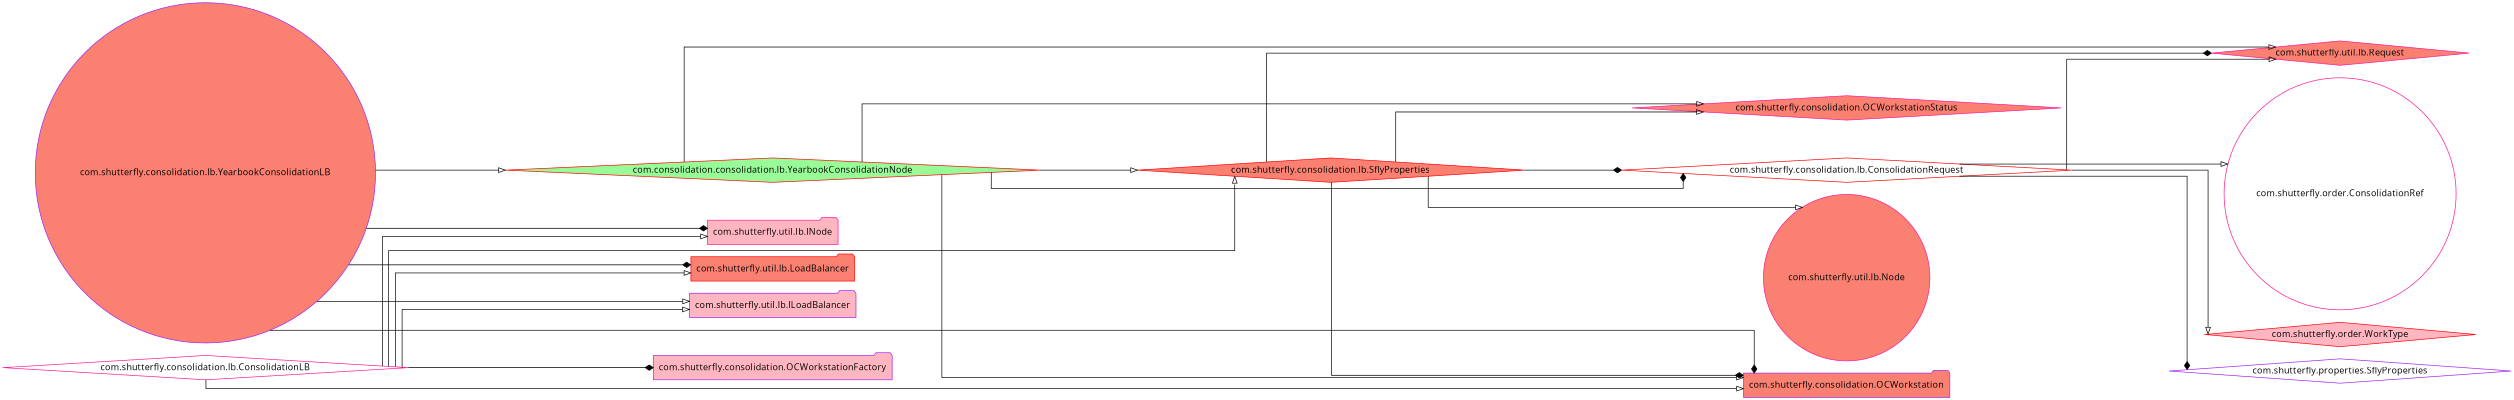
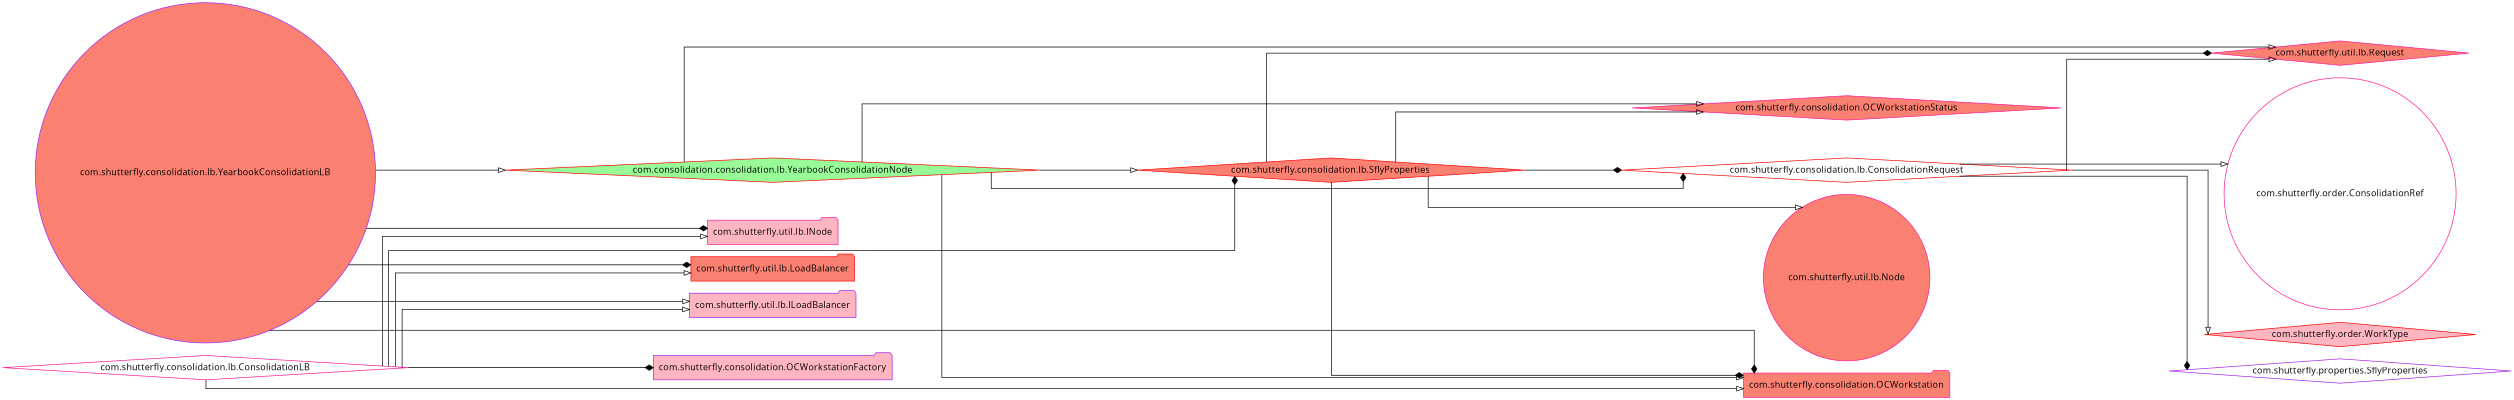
(787, 251) -> (787, 251)
(1847, 385) -> (1847, 385)
